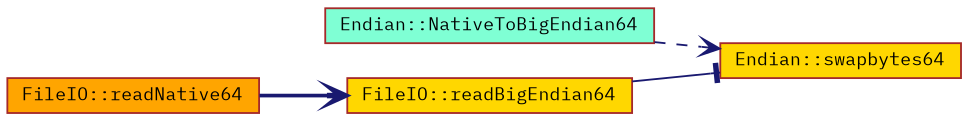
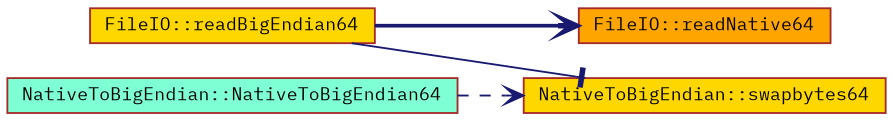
(490, 26) -> (232, 96)
(841, 61) -> (705, 96)
(294, 96) -> (467, 26)
